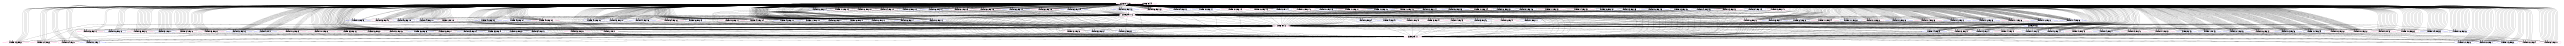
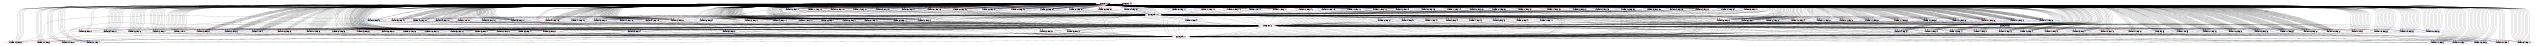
none -> (1191, 20)
